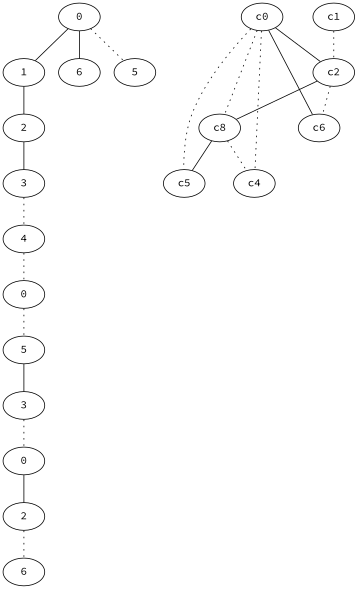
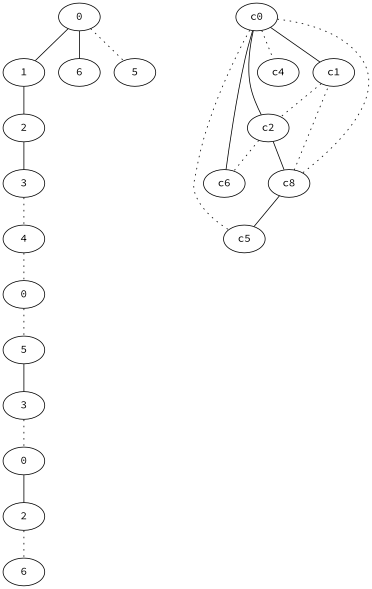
none -> (295, 45)
(237, 156) -> (311, 128)
